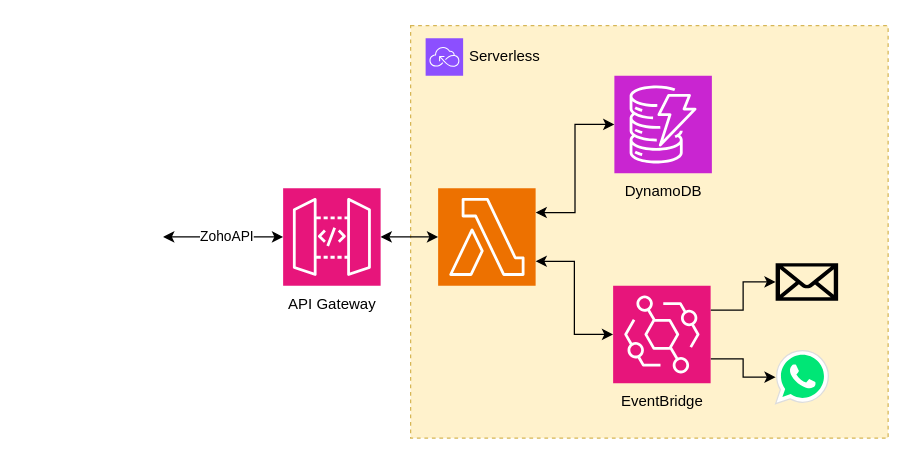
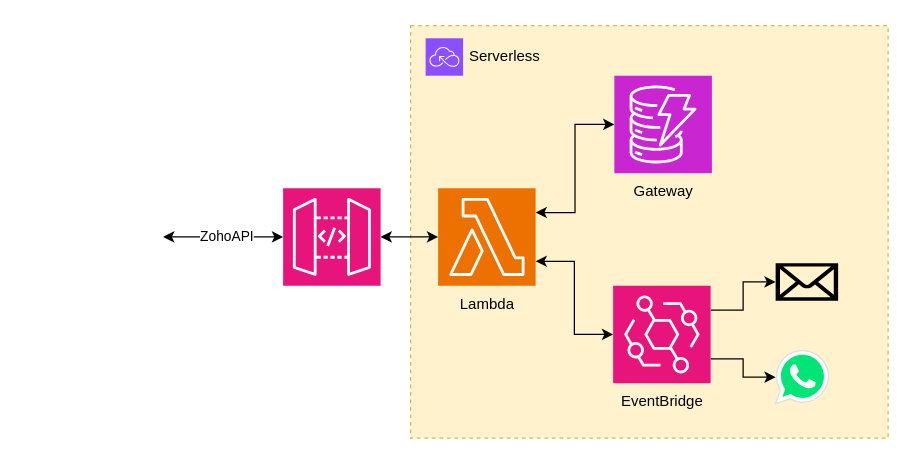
(664, 192) -> (664, 192)
(332, 304) -> none
none -> (487, 304)
